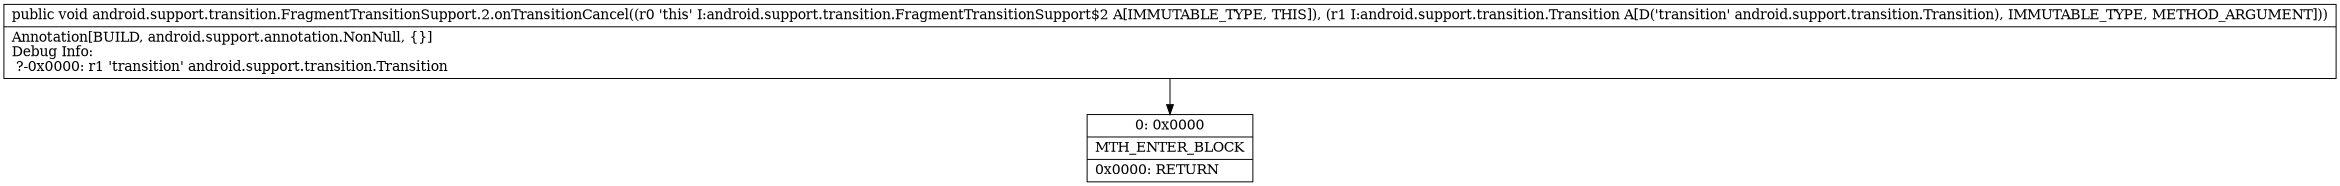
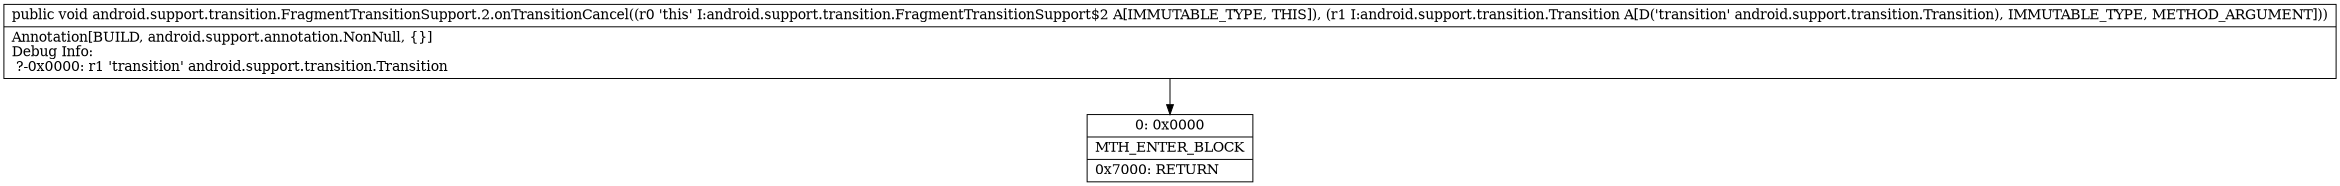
(1164, 170) -> (1164, 170)
